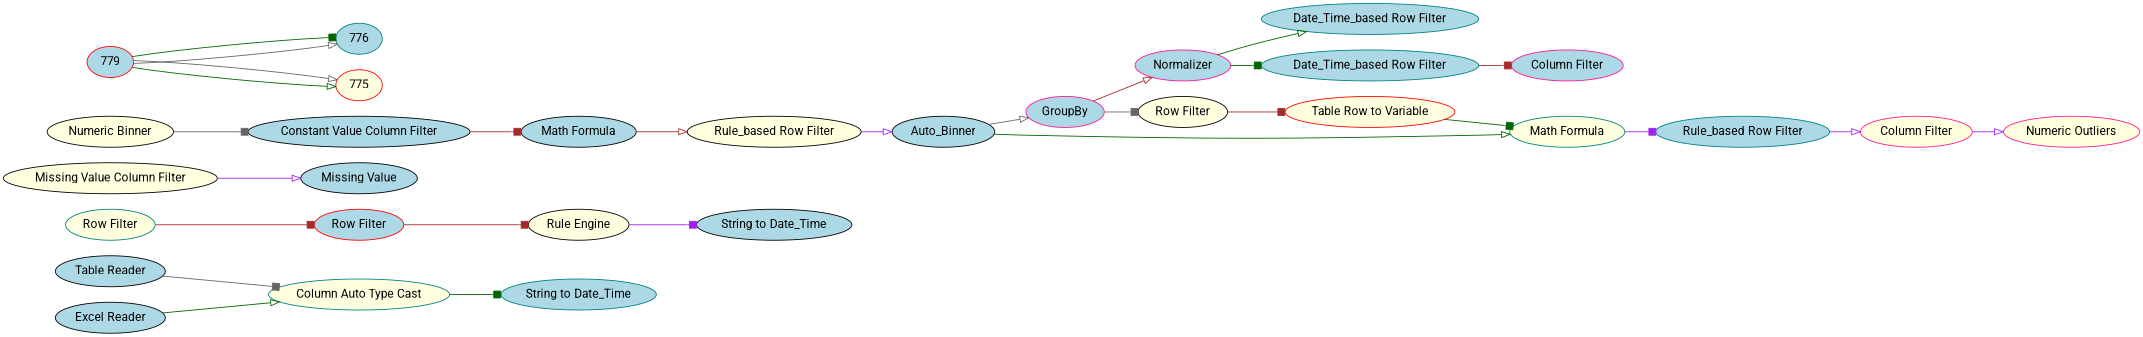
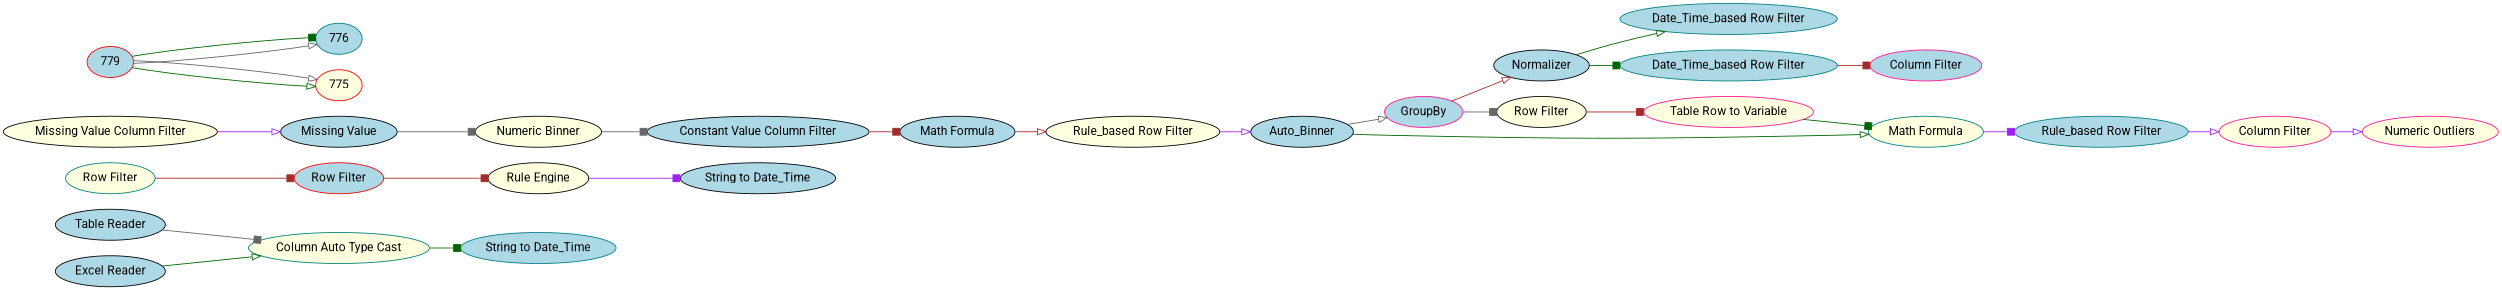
(1183, 65) -> (1541, 65)
(1370, 112) -> (1729, 112)
none -> (432, 132)
